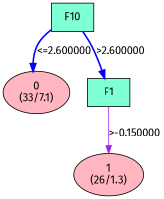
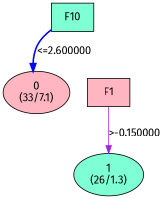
(94, 50) -> none
(109, 92) -> (109, 92)
(109, 175) -> (109, 175)
